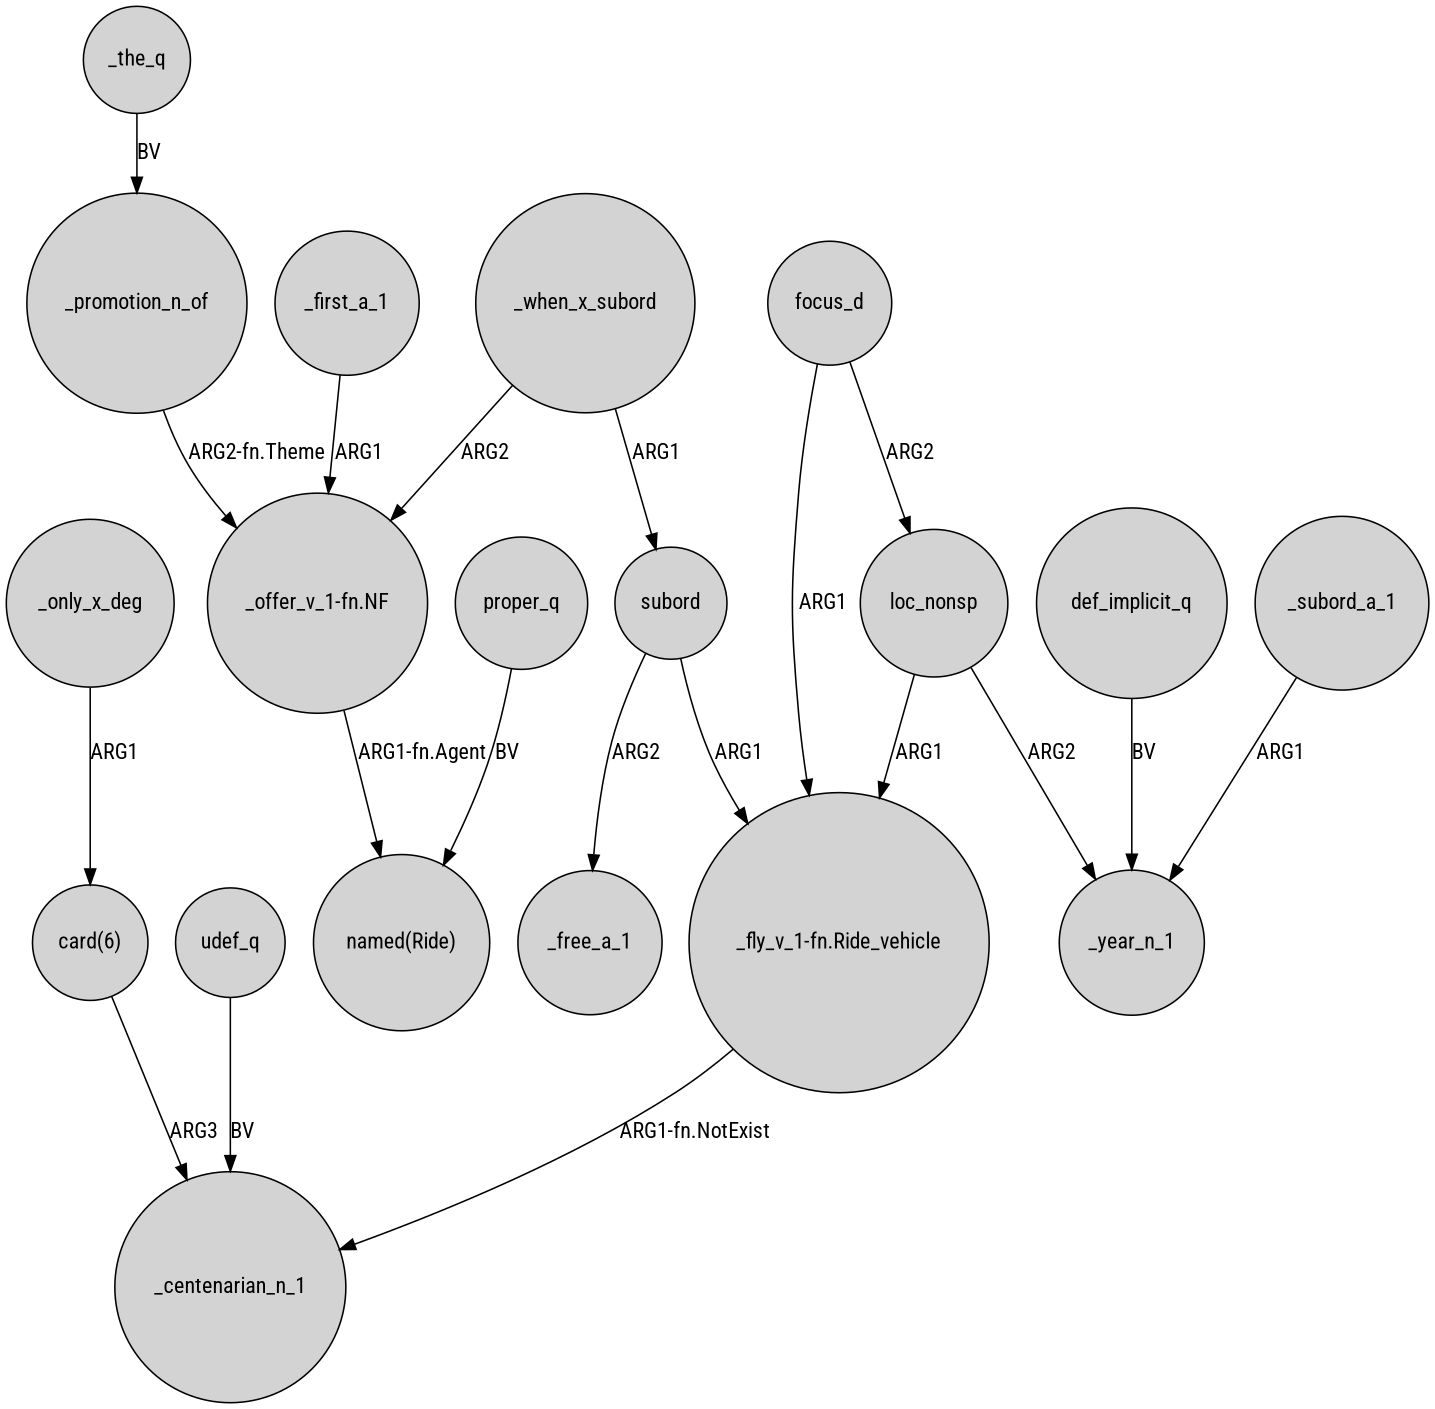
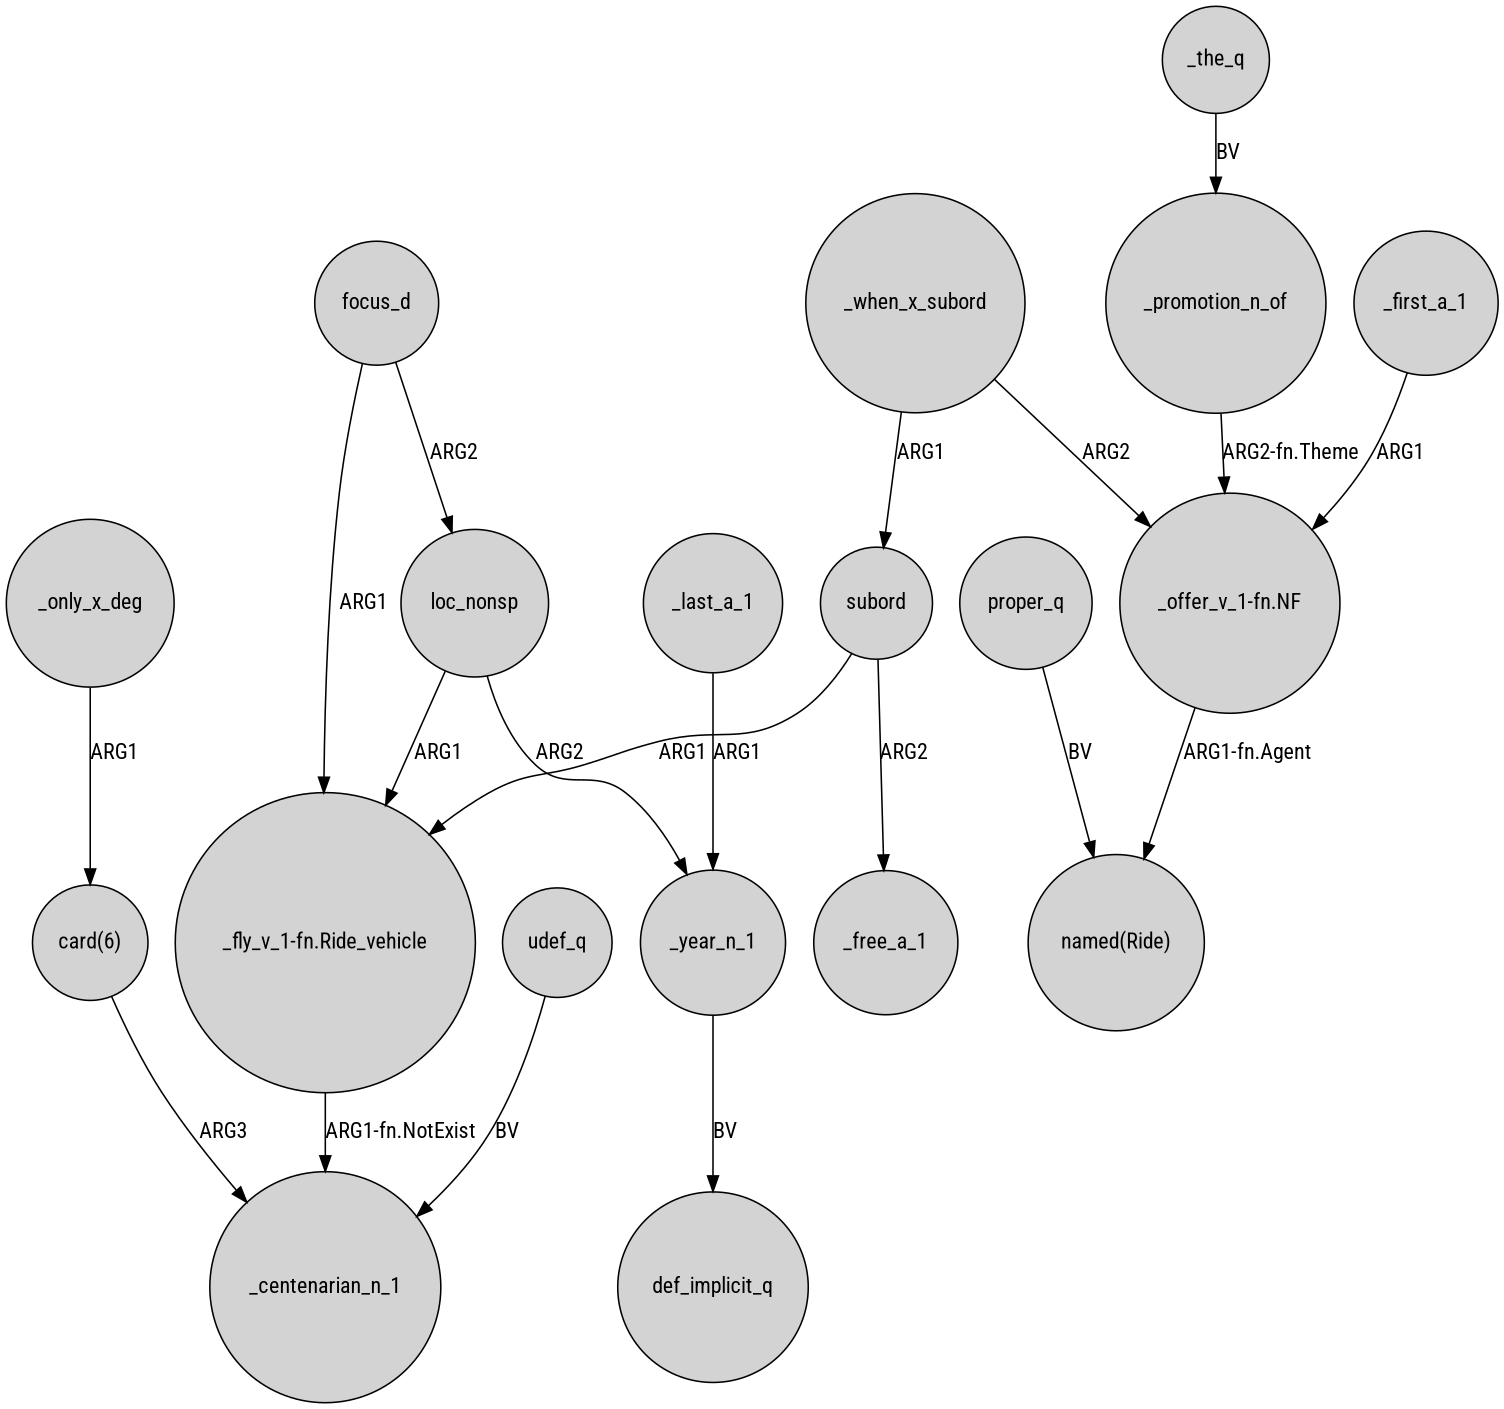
(1342, 603) -> (713, 603)
(1132, 776) -> (713, 1096)
